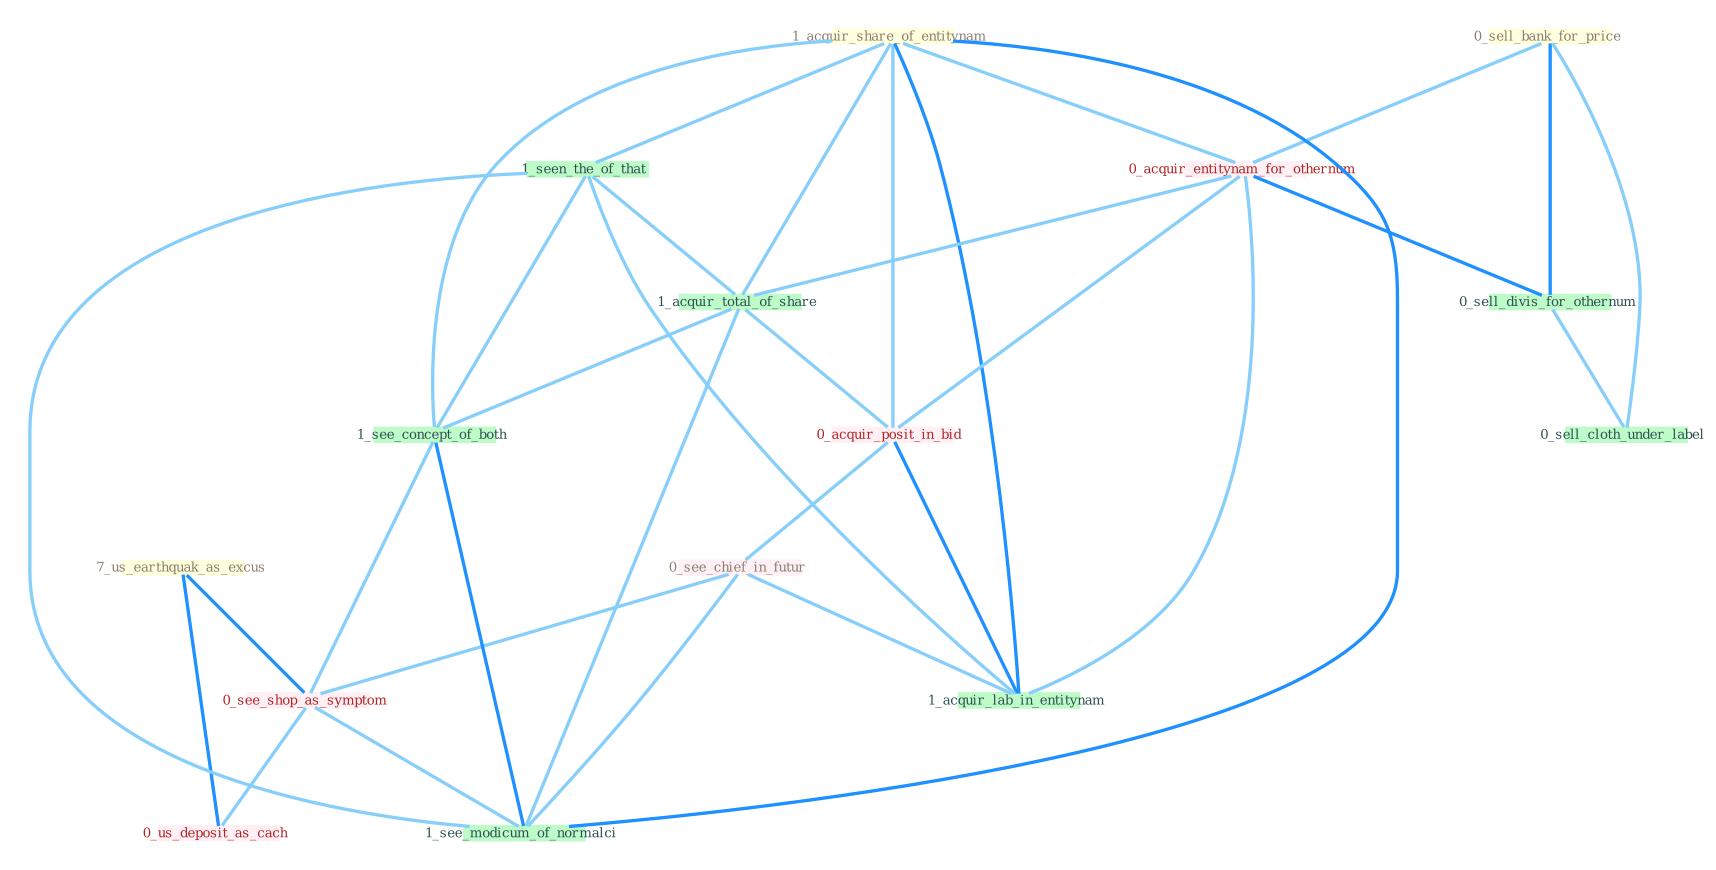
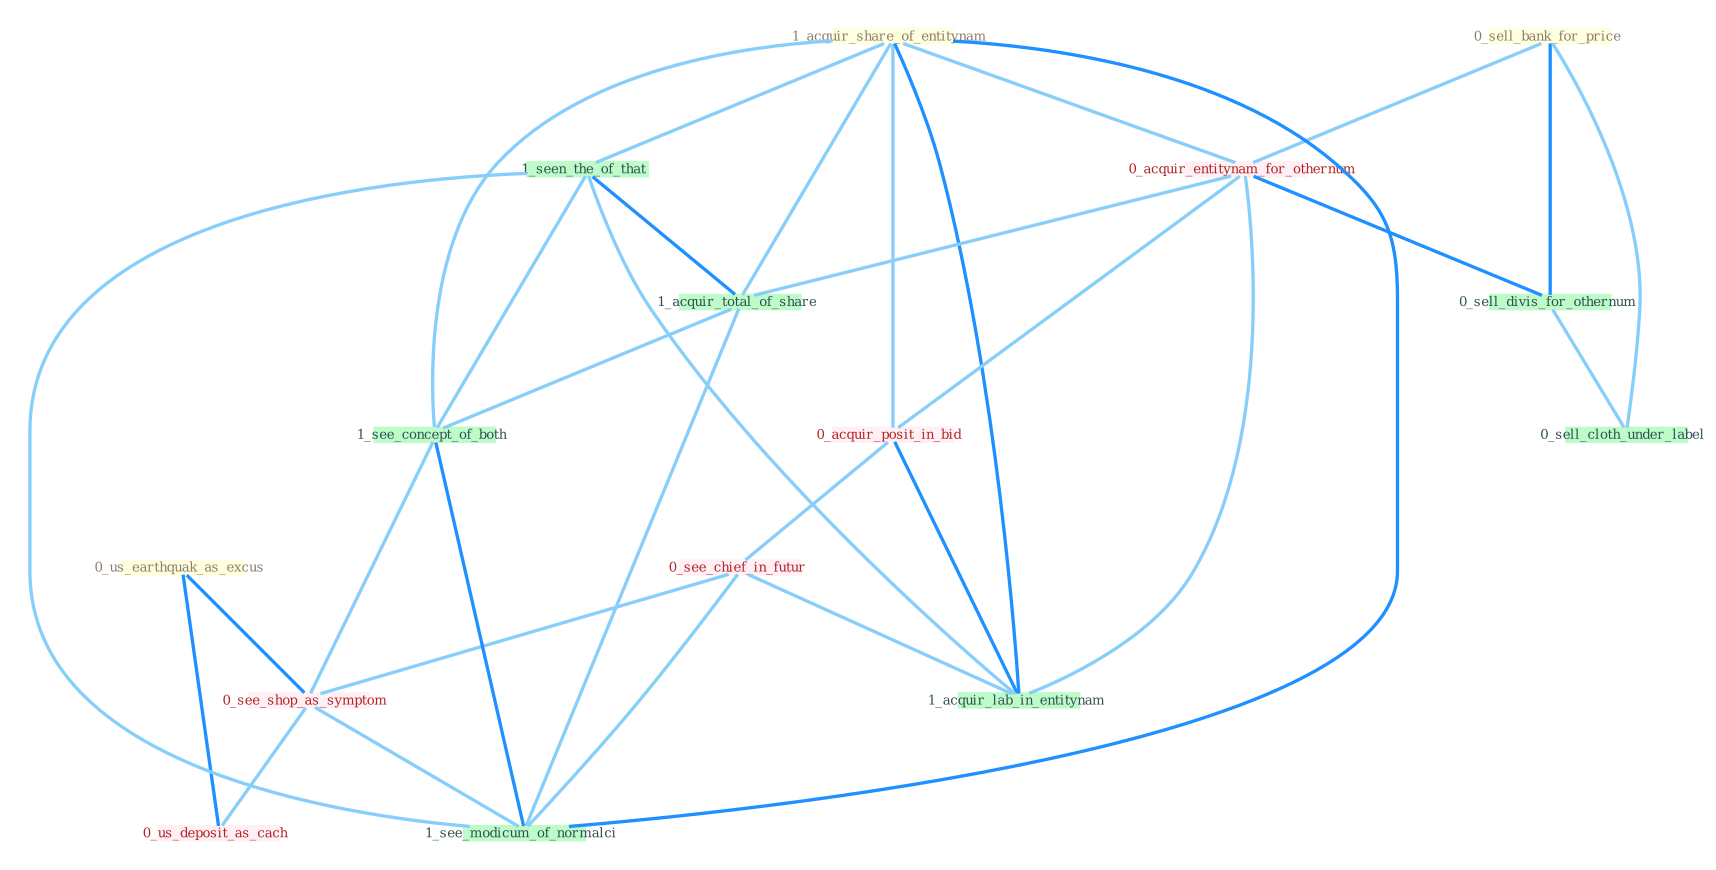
(664, 236) -> (664, 236)
(816, 368) -> none
(183, 568) -> (183, 568)
(740, 568) -> (740, 568)
